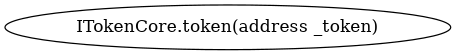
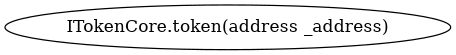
(228, 27) -> (228, 27)
